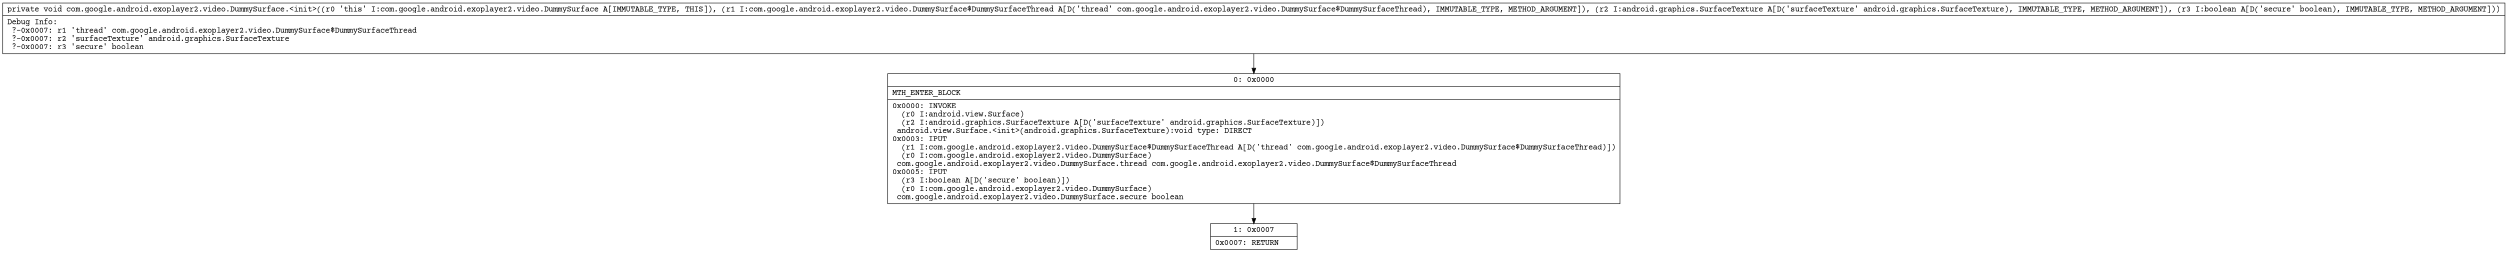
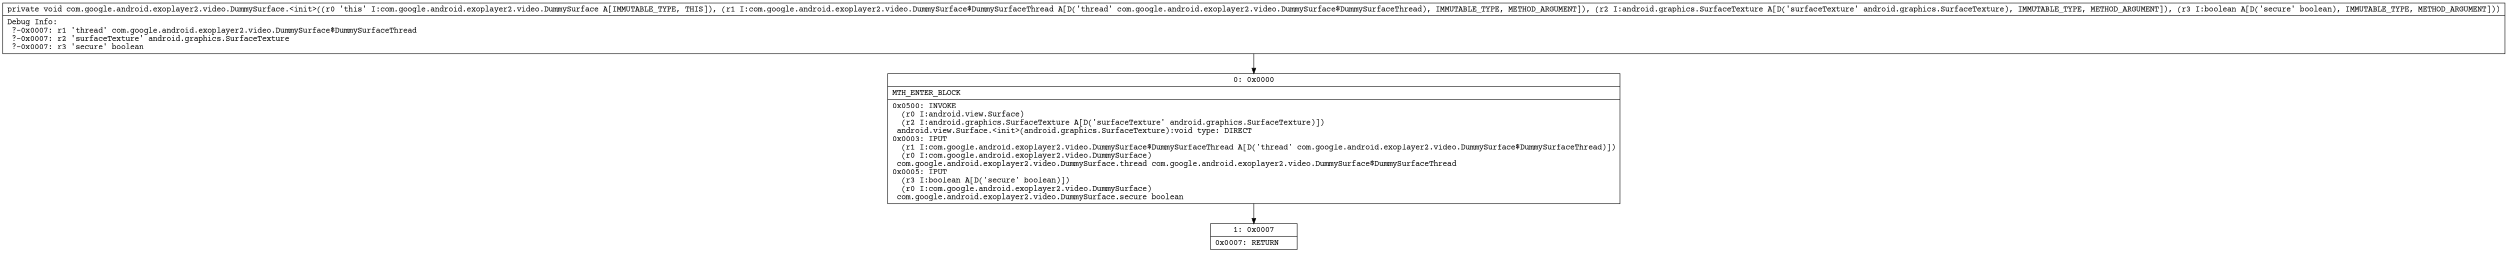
(929, 106) -> (929, 106)
